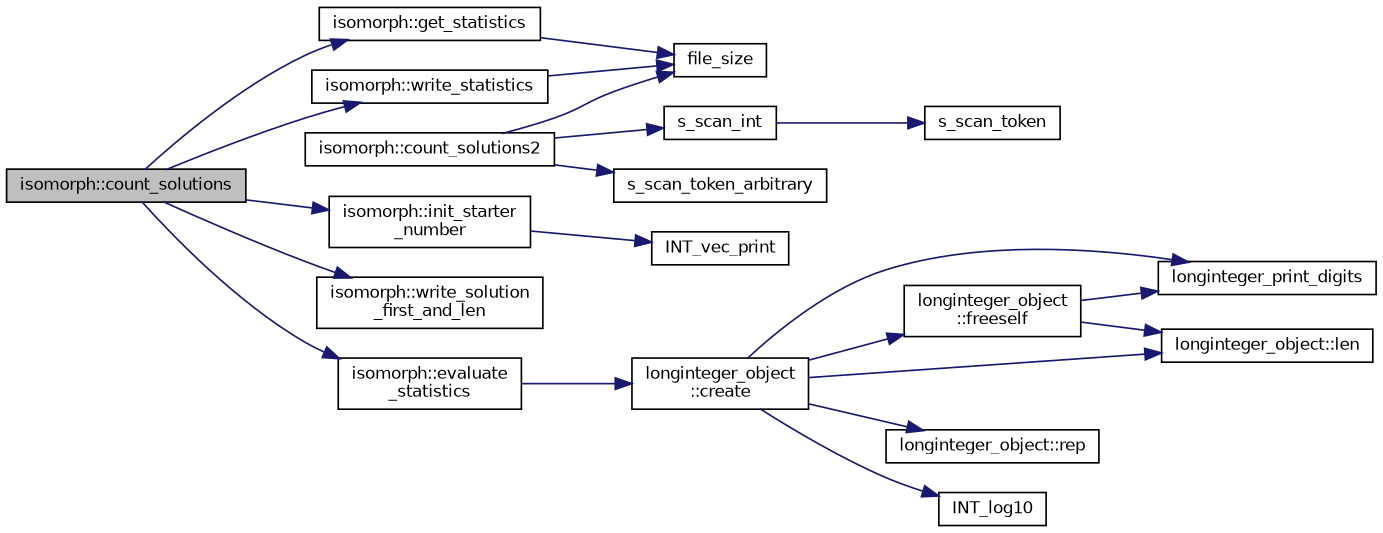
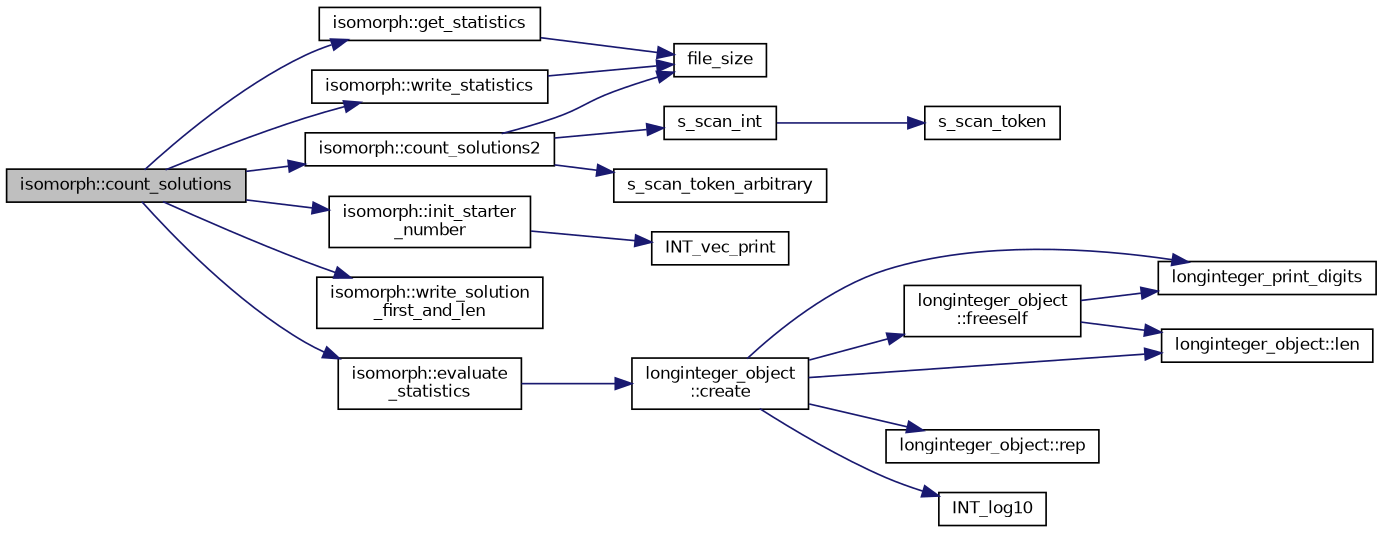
none -> (267, 169)
